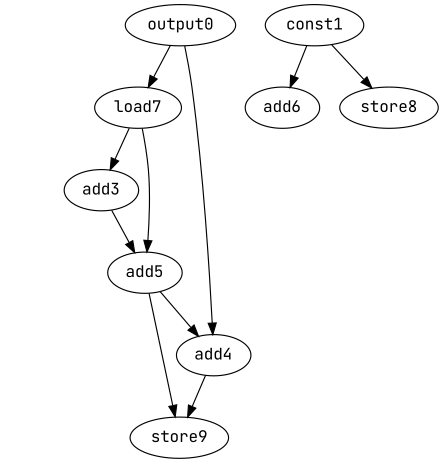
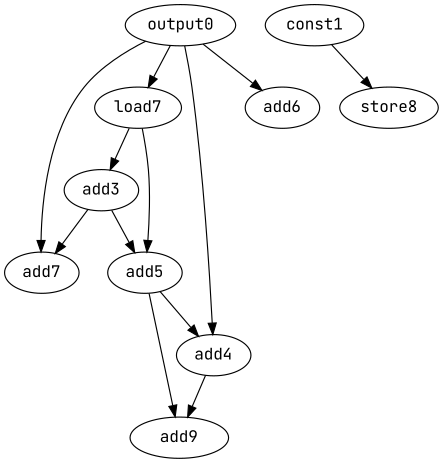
(301, 61) -> (228, 64)
none -> (42, 273)
(179, 438) -> (179, 438)
